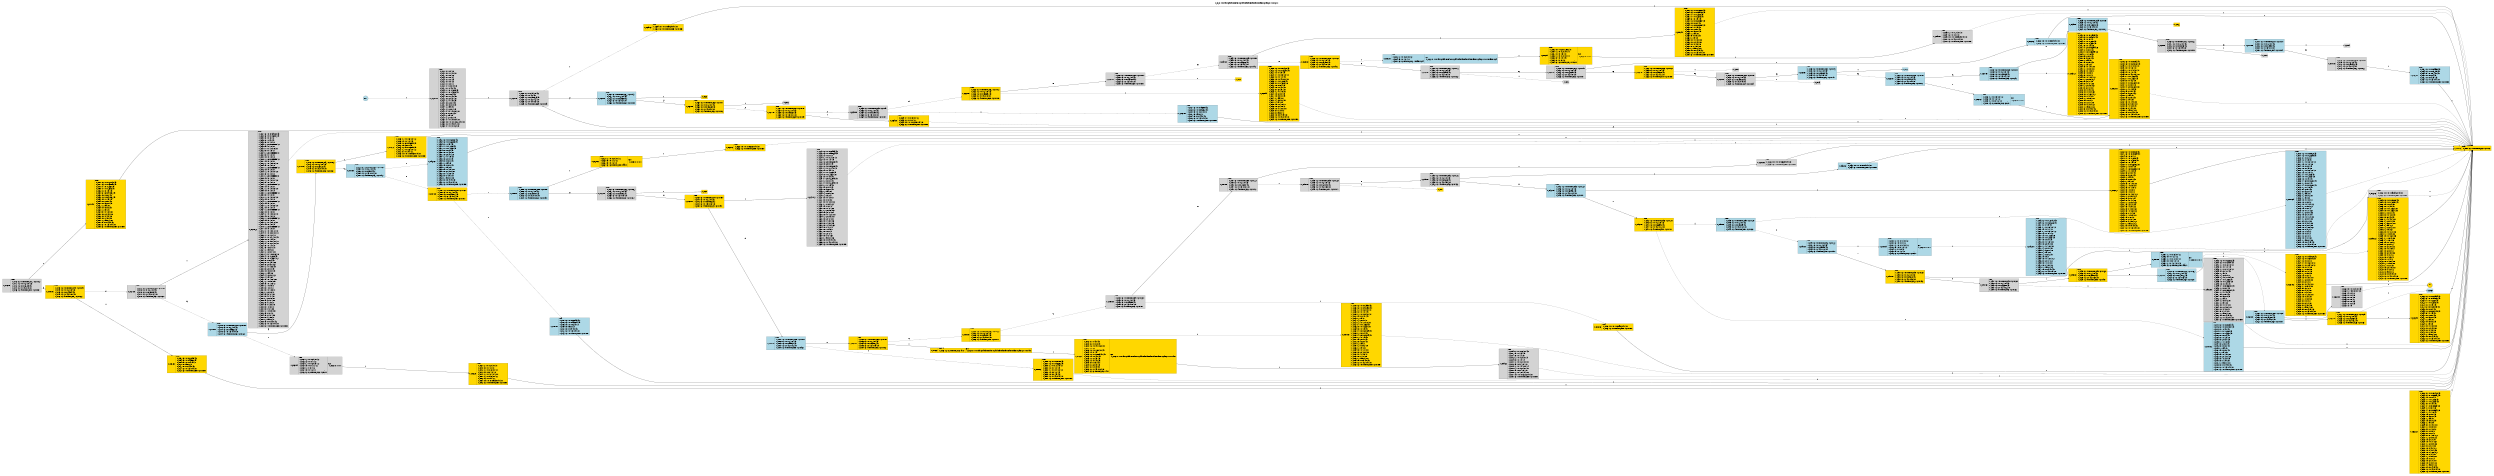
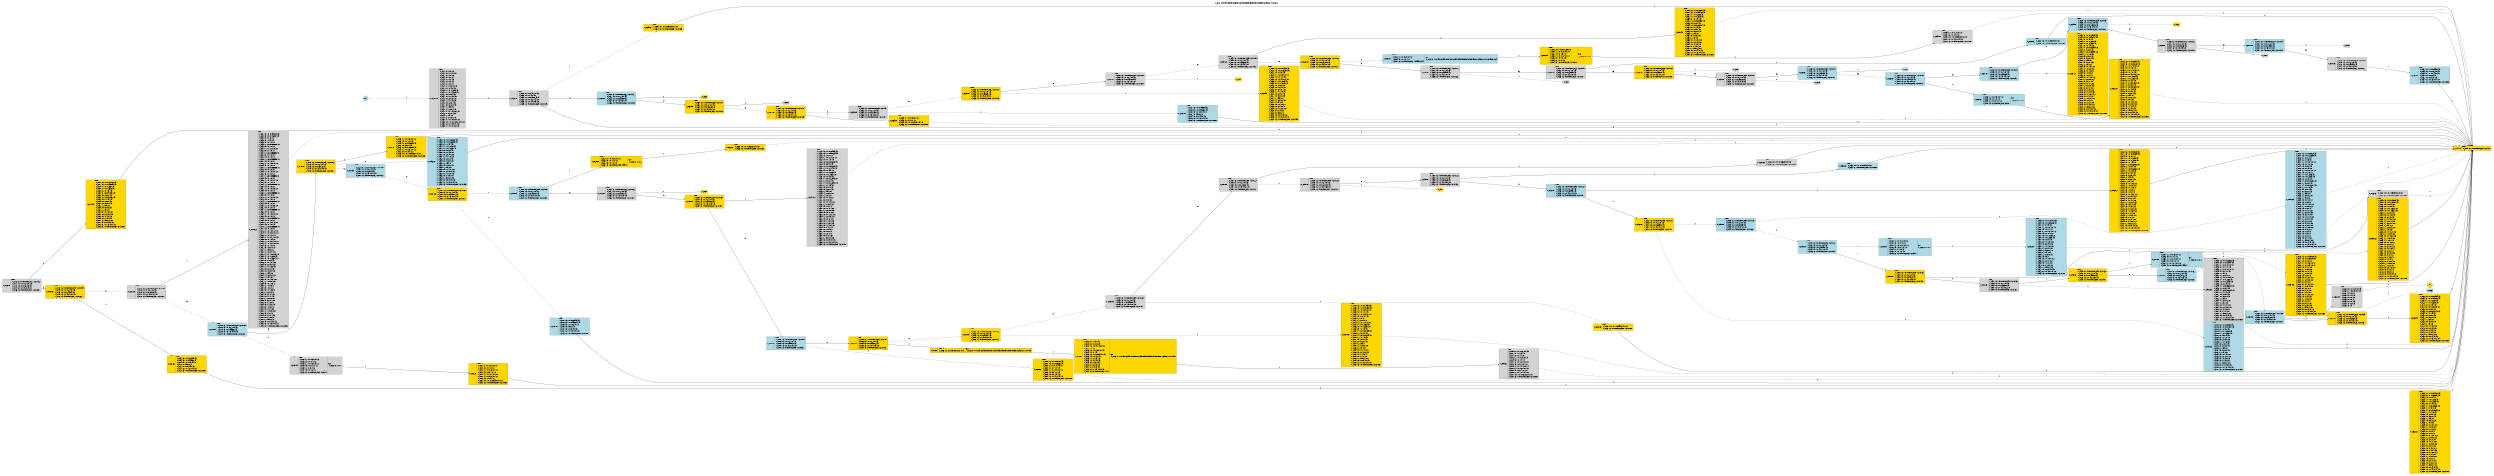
(406, 166) -> (381, 162)
